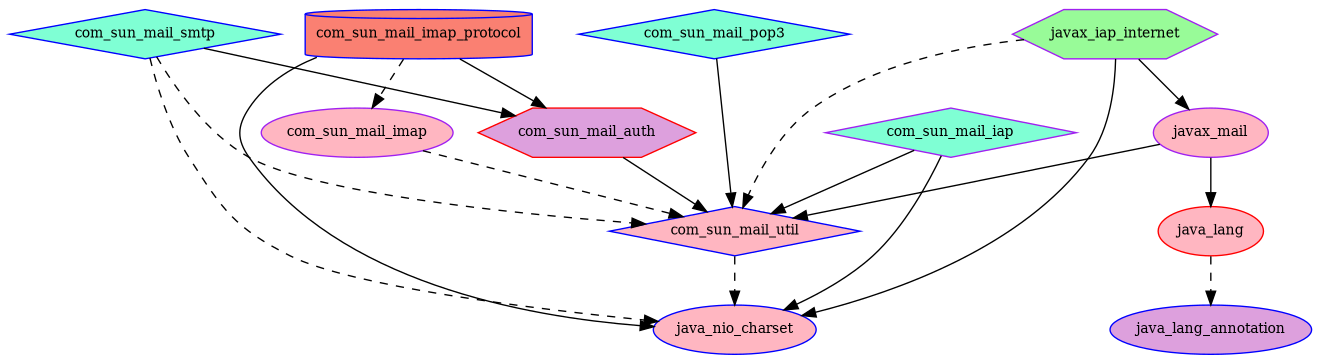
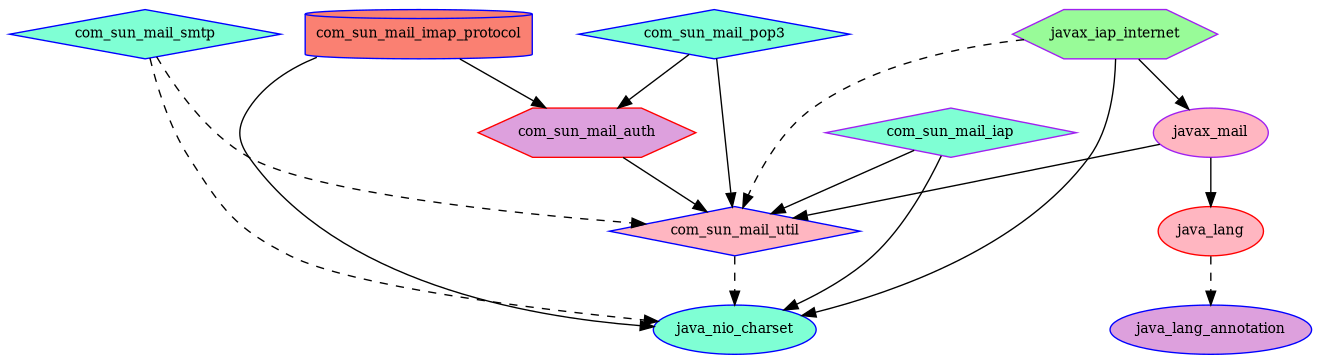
(353, 81) -> (659, 77)
(357, 133) -> none
(735, 330) -> (735, 330)
